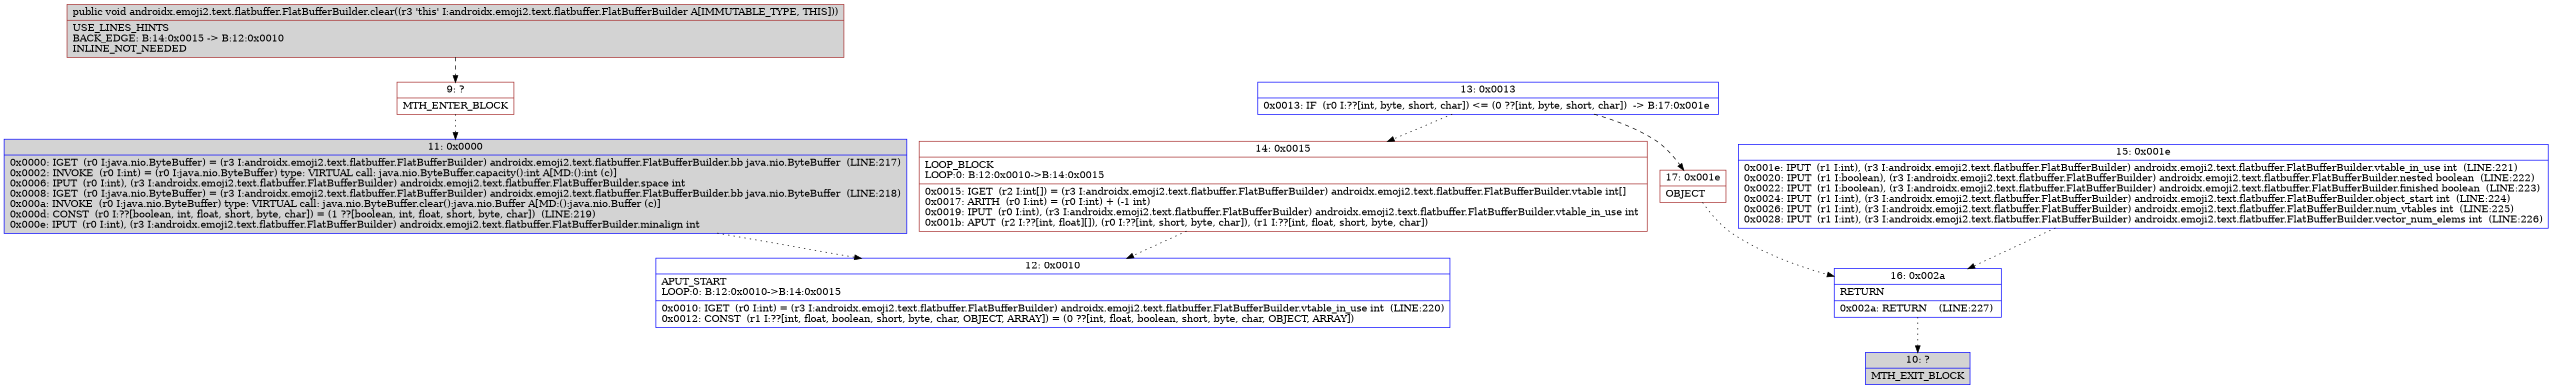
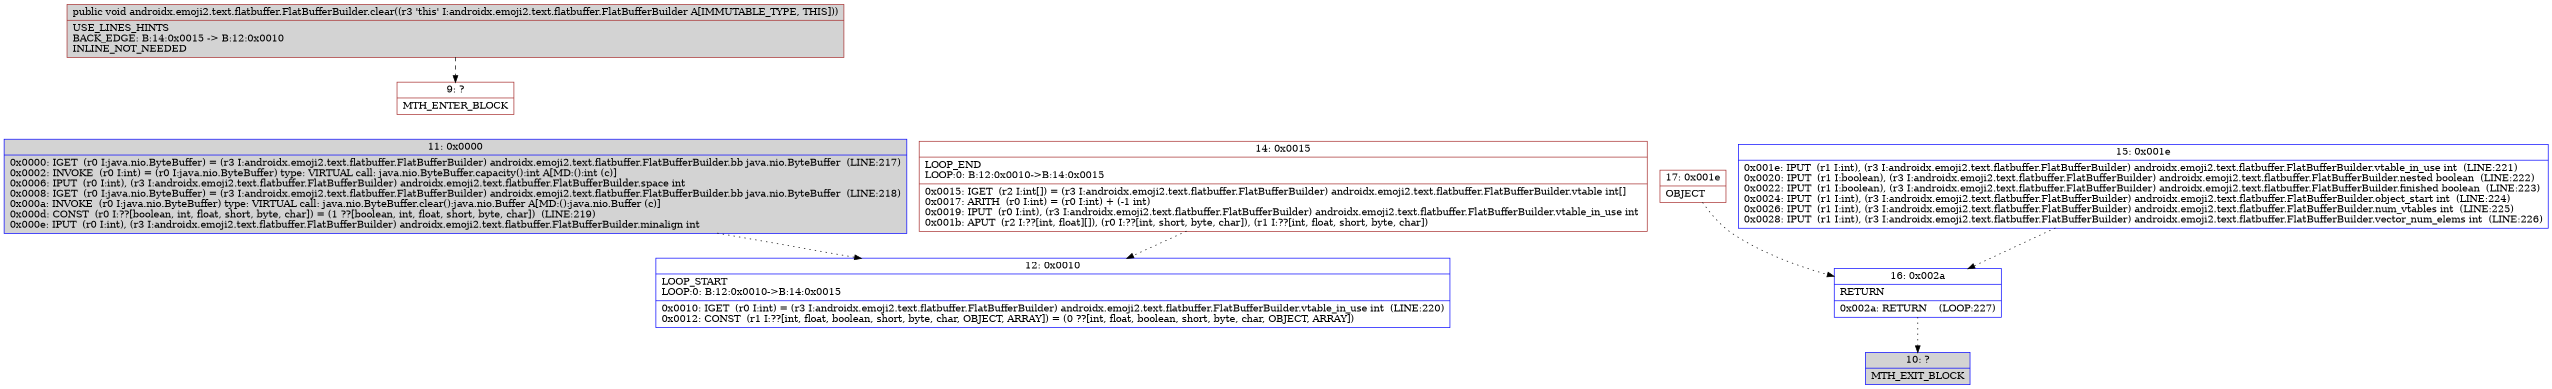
(1488, 98) -> none
(455, 123) -> none
(959, 165) -> (953, 165)
(694, 282) -> (694, 282)
(1916, 309) -> (1918, 309)
